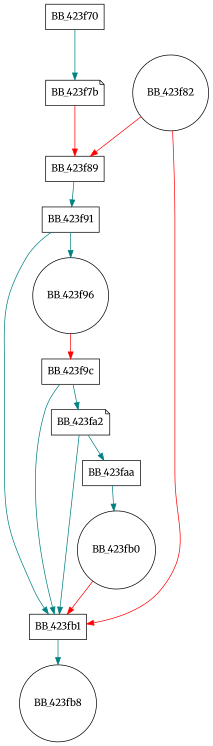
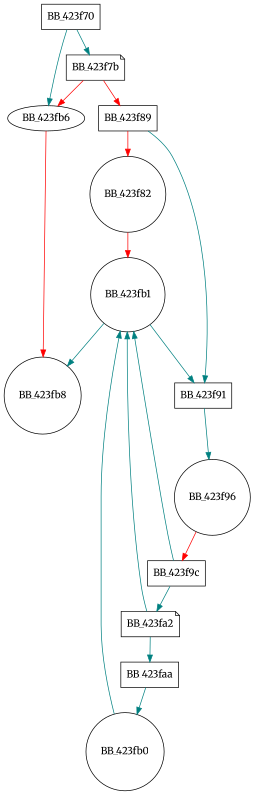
none -> (46, 118)
(118, 134) -> (128, 140)
(4, 417) -> (170, 351)
(82, 595) -> (101, 526)
(58, 627) -> (128, 295)
